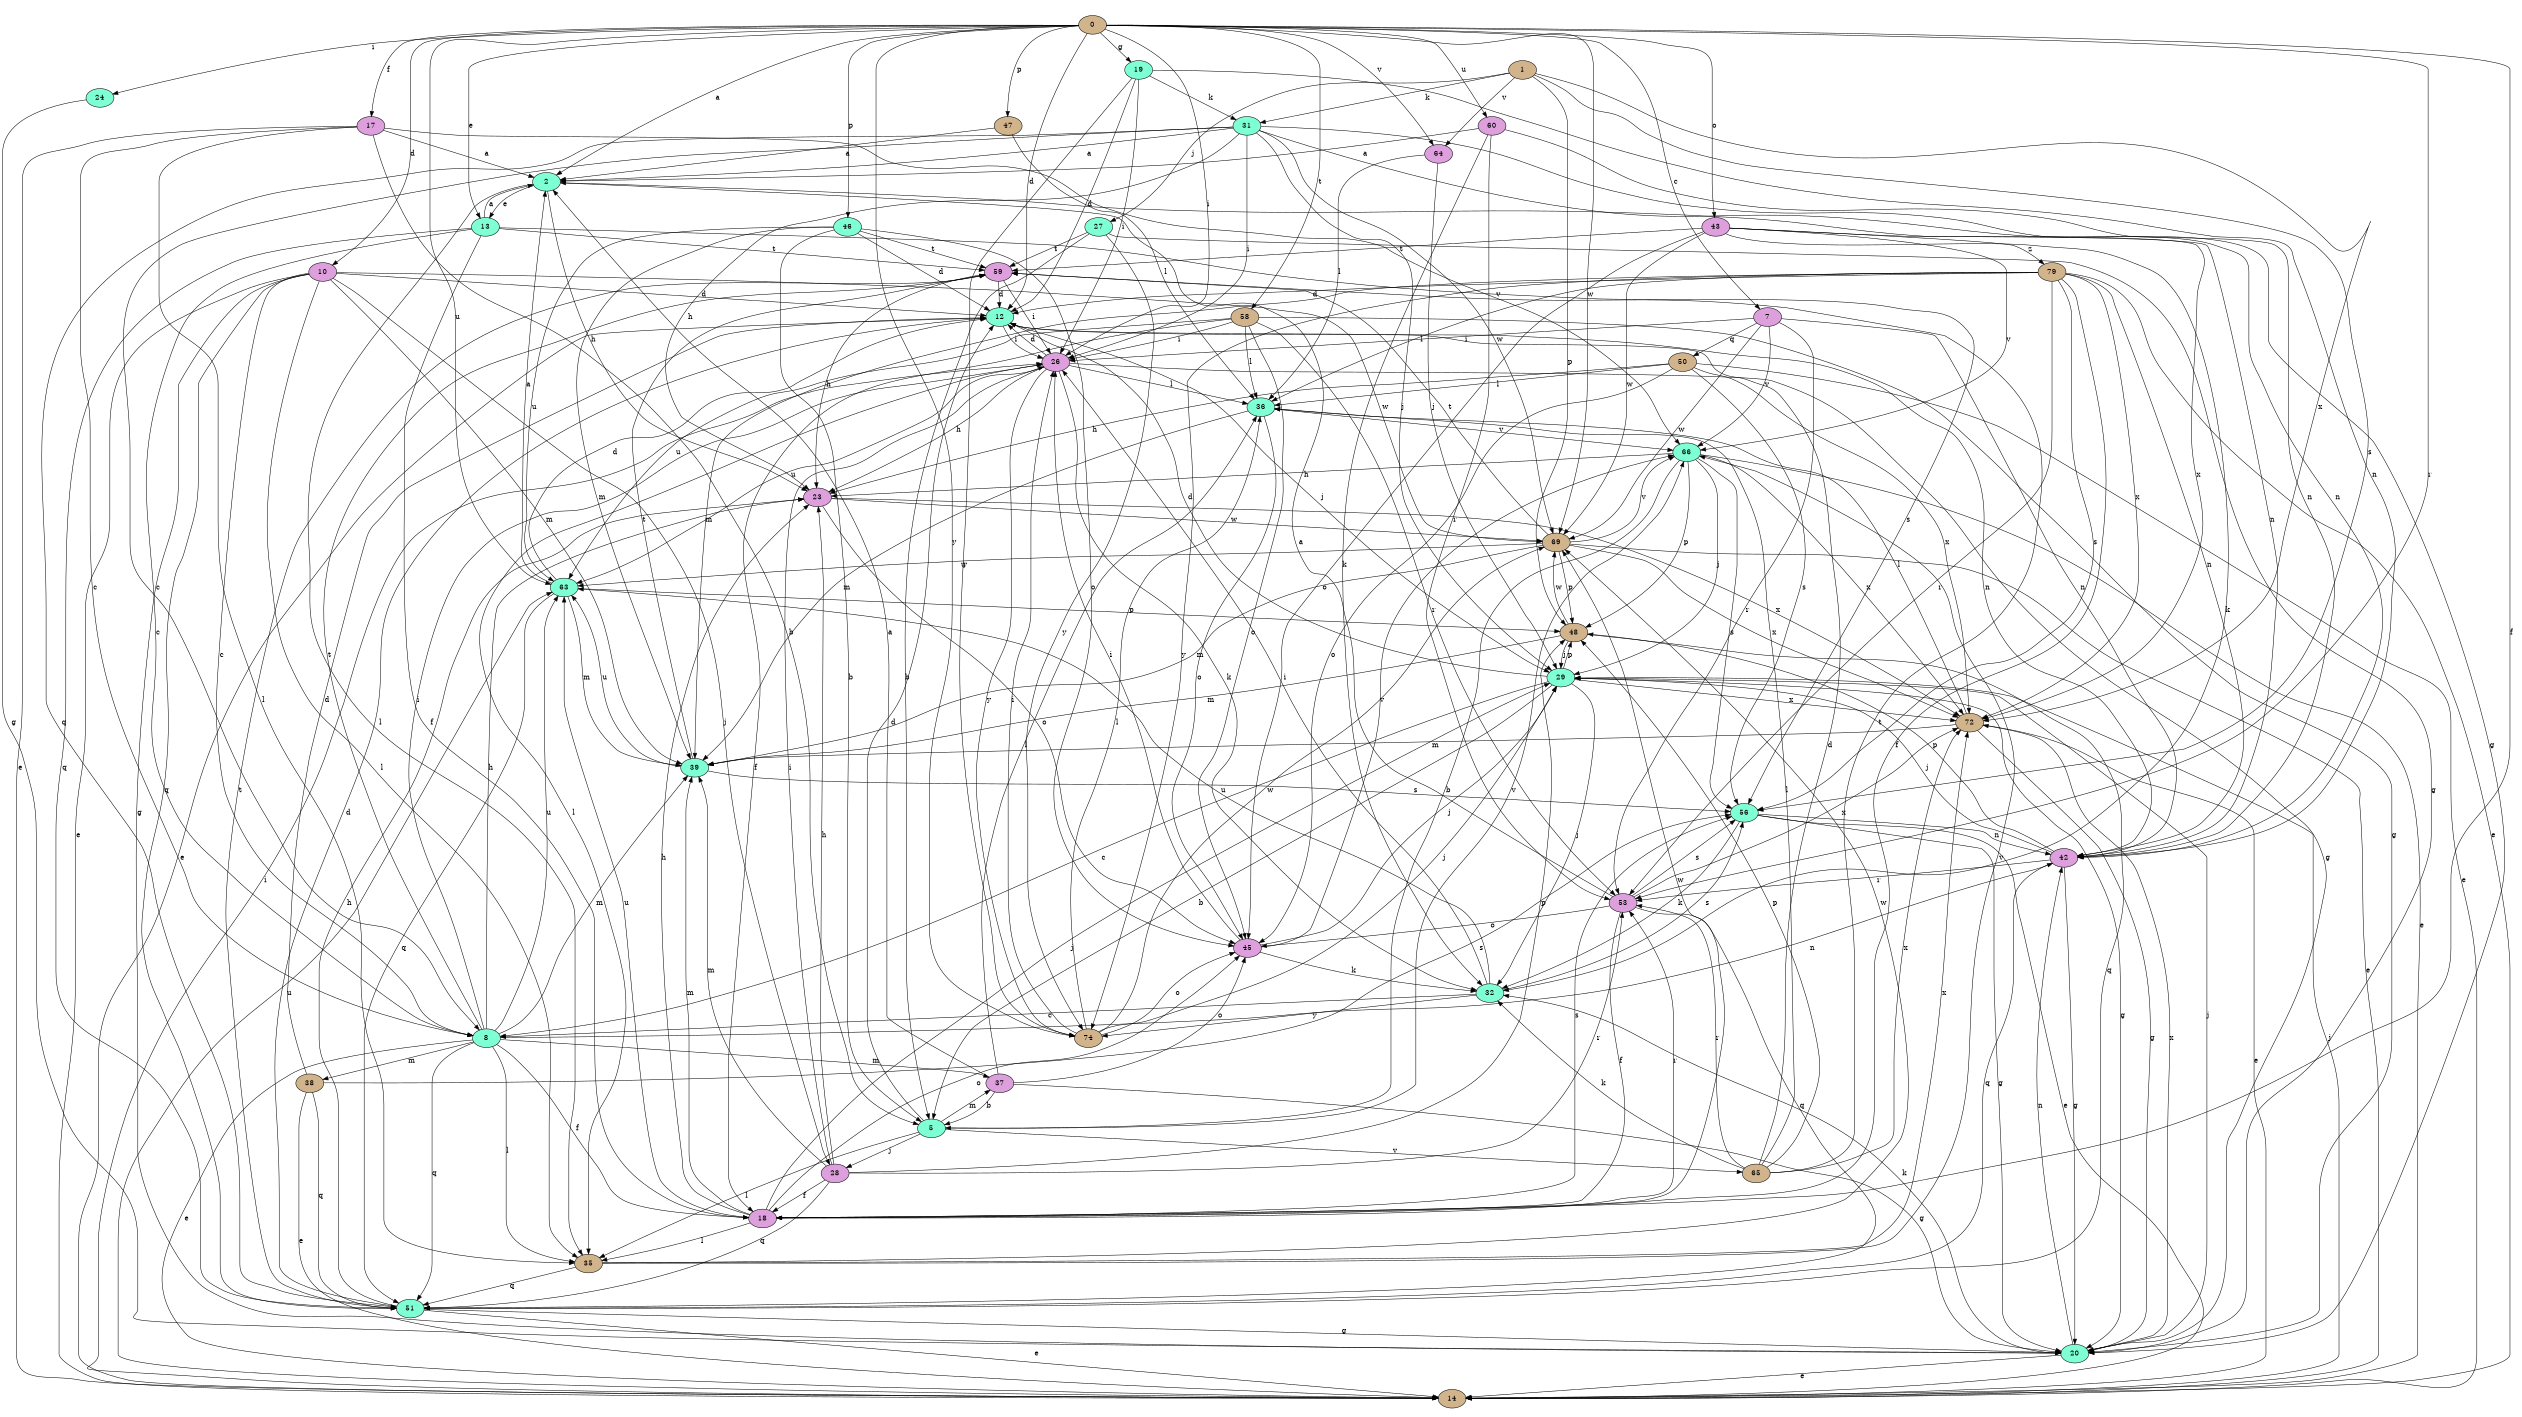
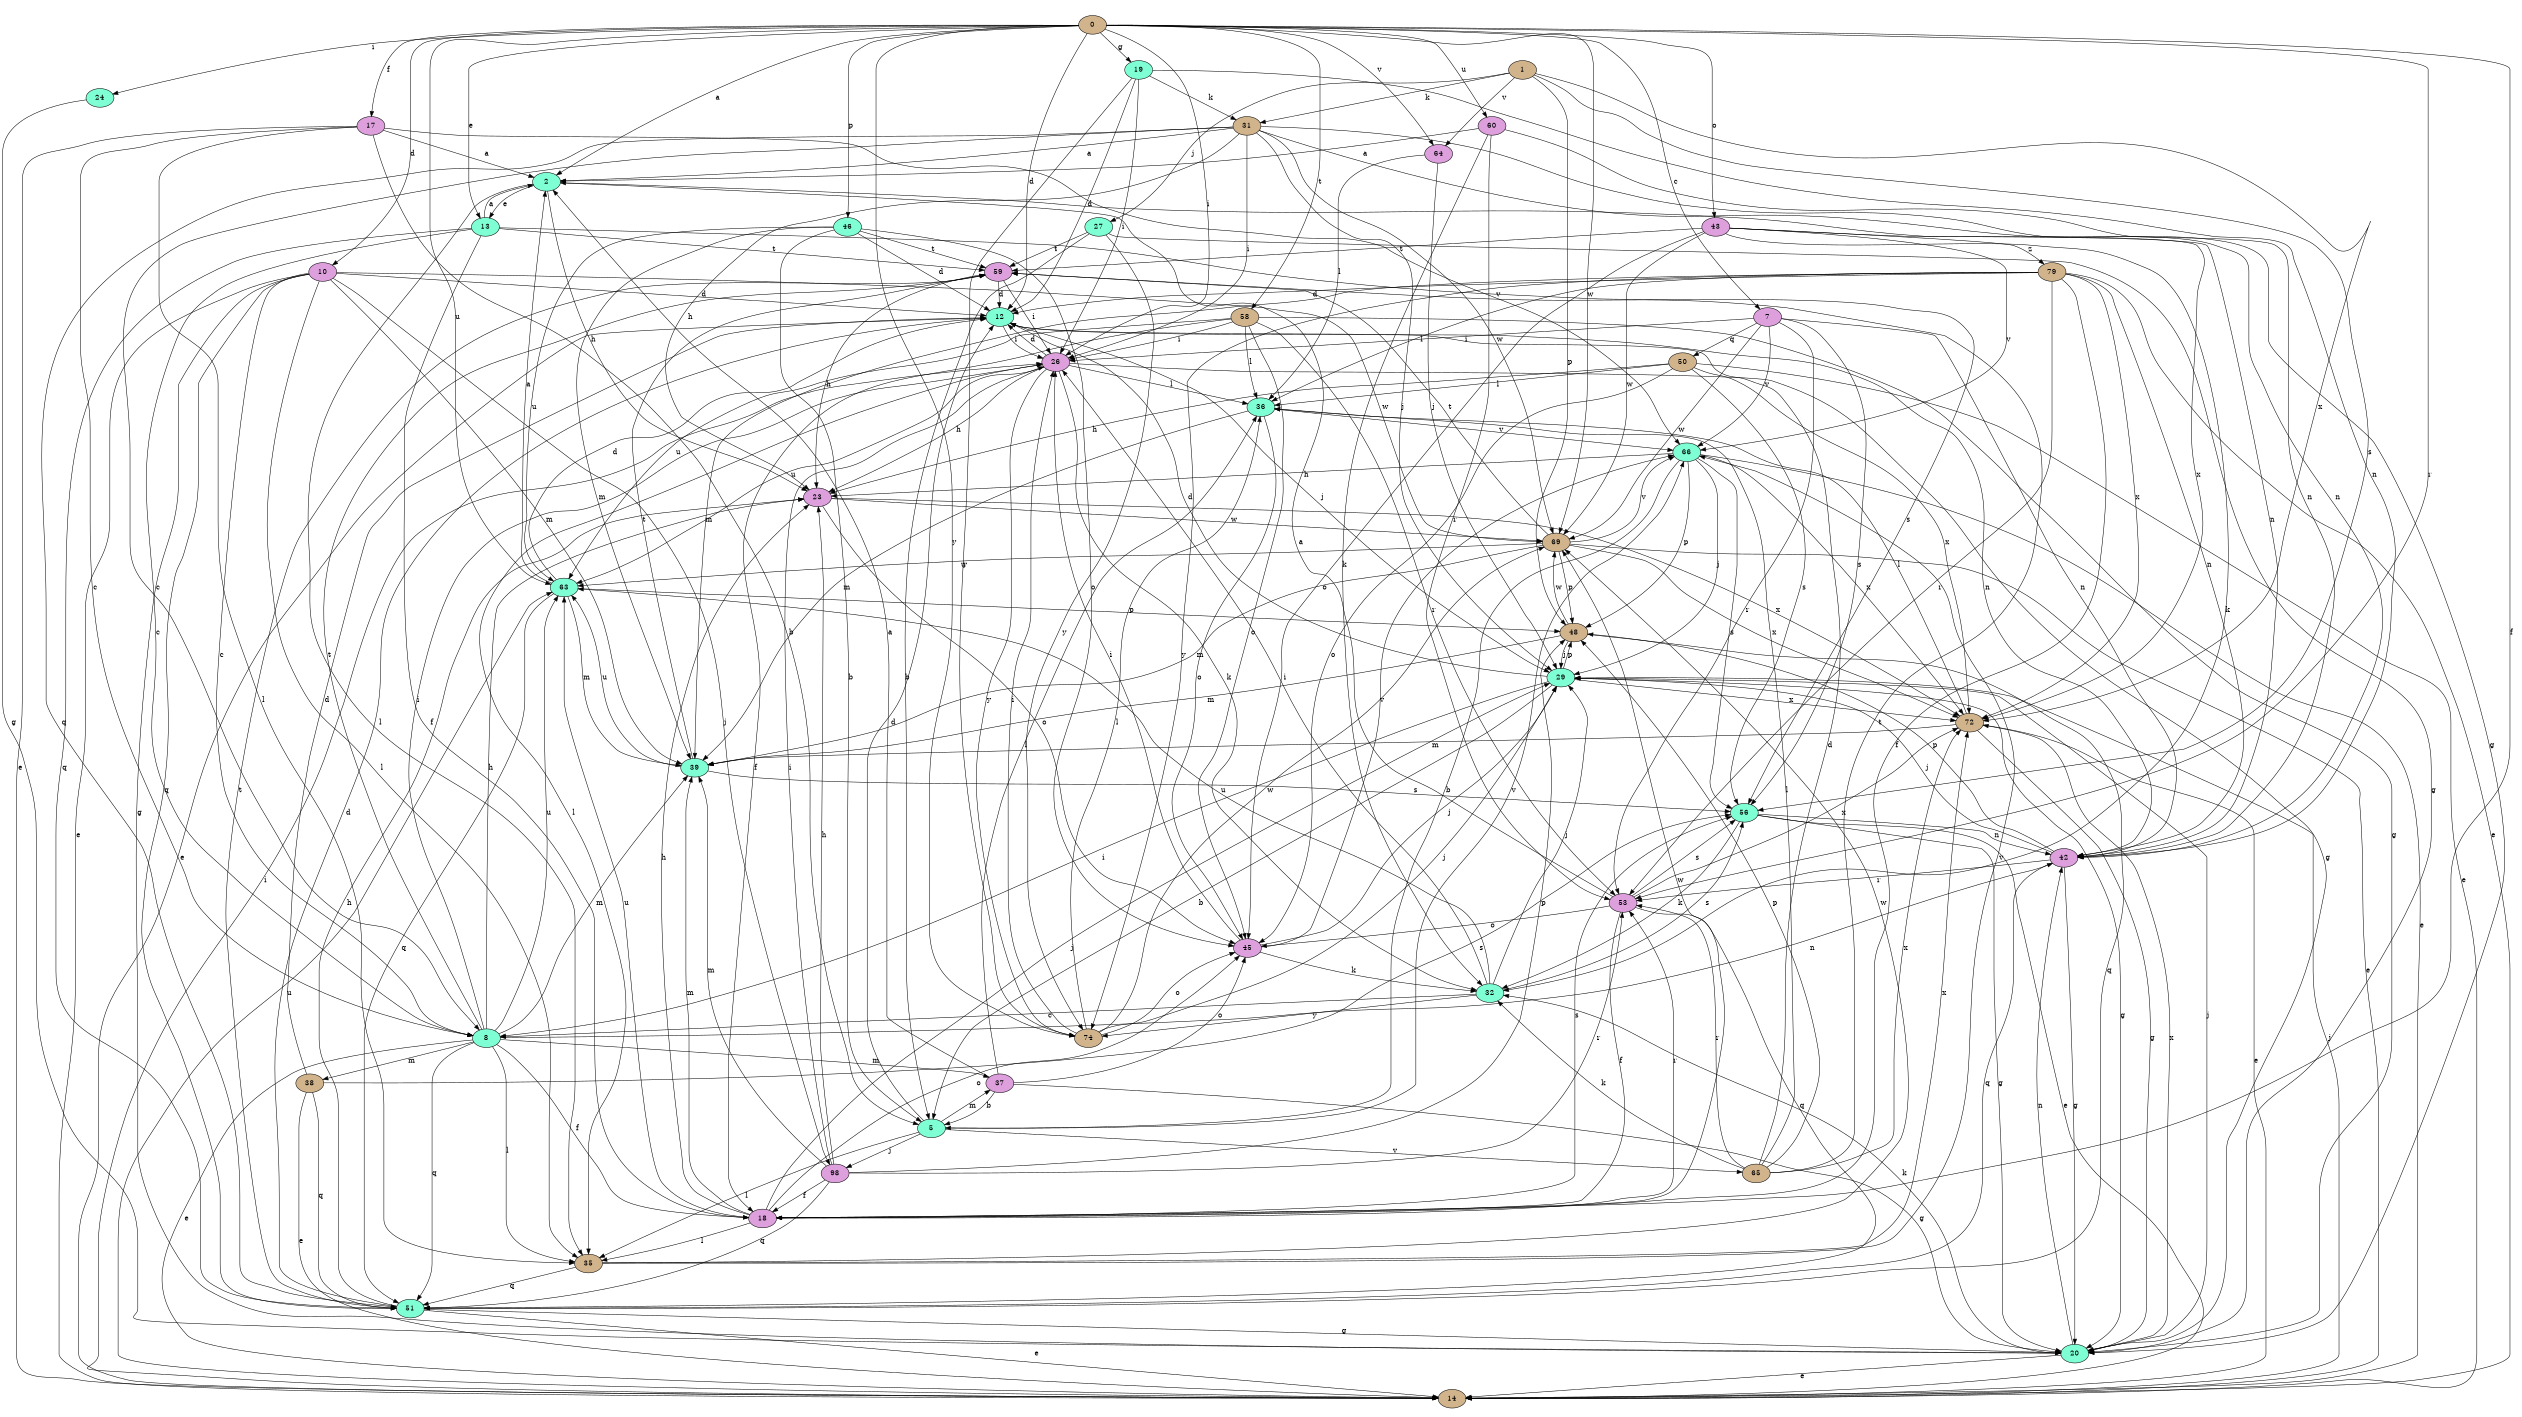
(1008, 126) -> none
(1247, 126) -> (1247, 126)
(2074, 611) -> (1859, 553)
(1576, 836) -> (1559, 848)
(1103, 858) -> (1103, 858)
(835, 1173) -> (835, 1173)
